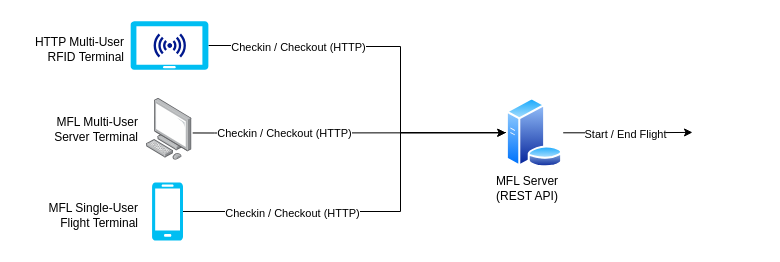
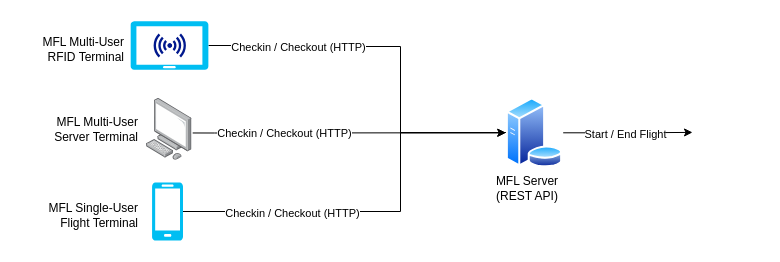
(79, 50) -> (82, 50)
